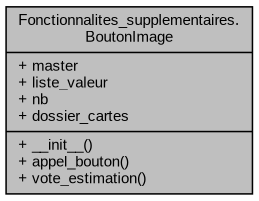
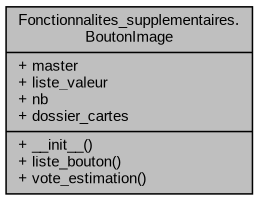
(74, 162) -> (70, 162)
